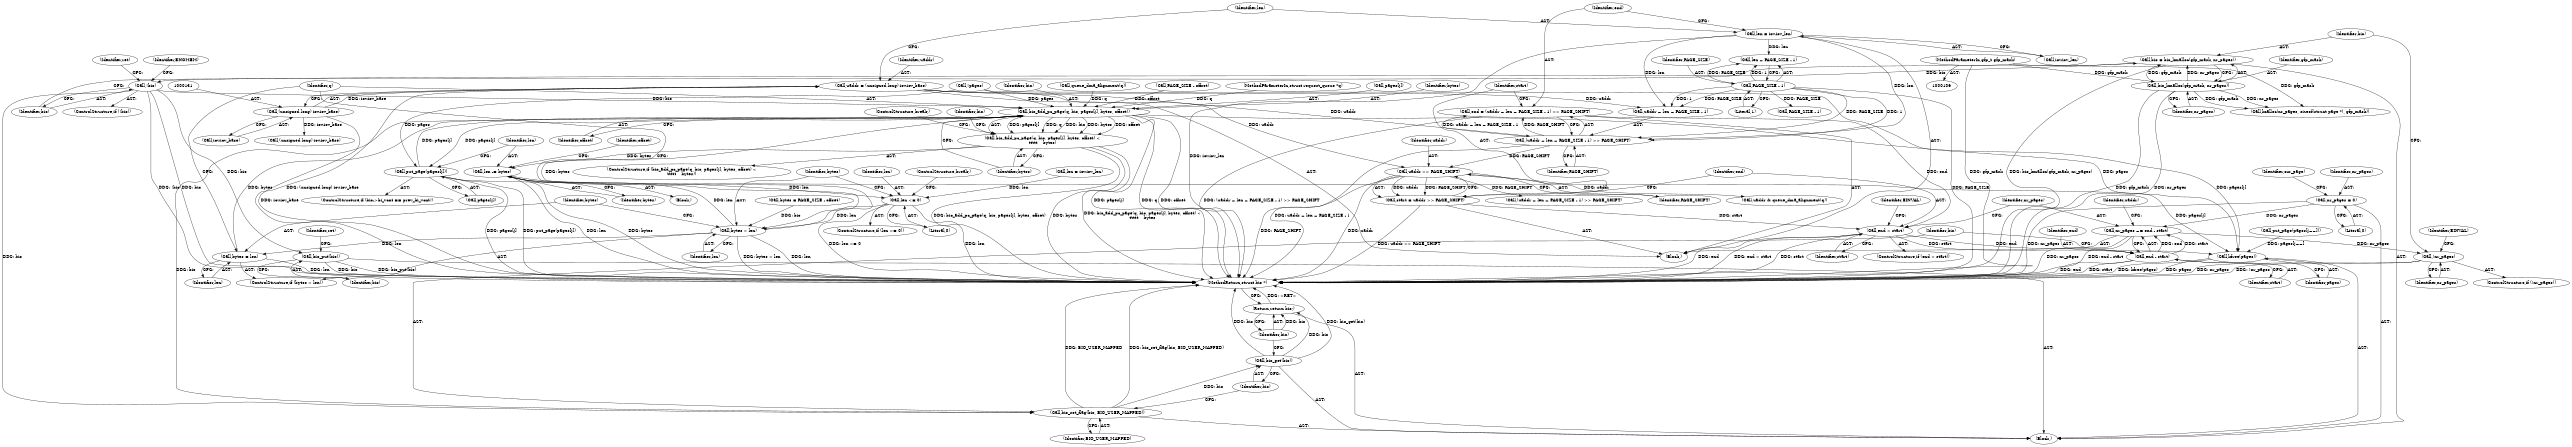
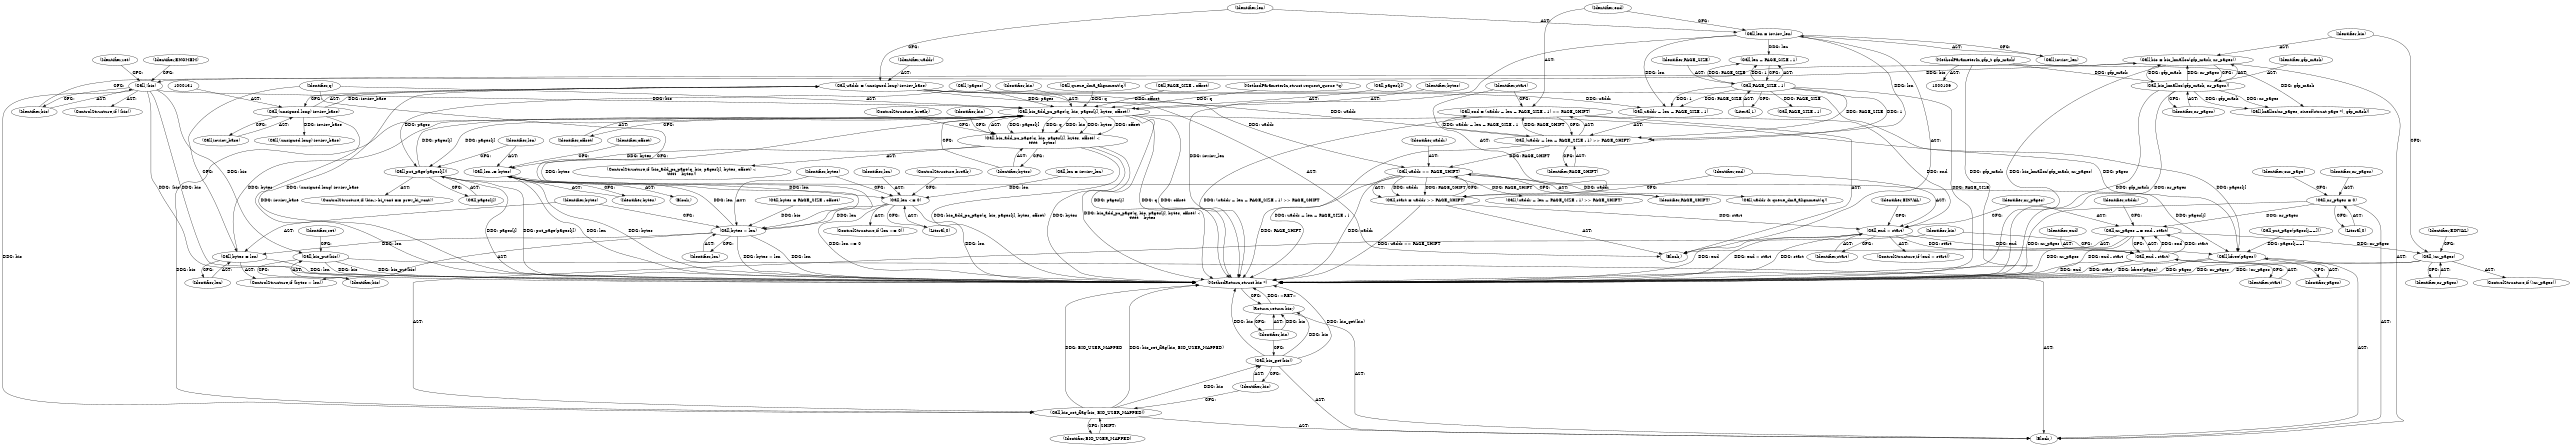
(1106, 426) -> (1109, 426)
